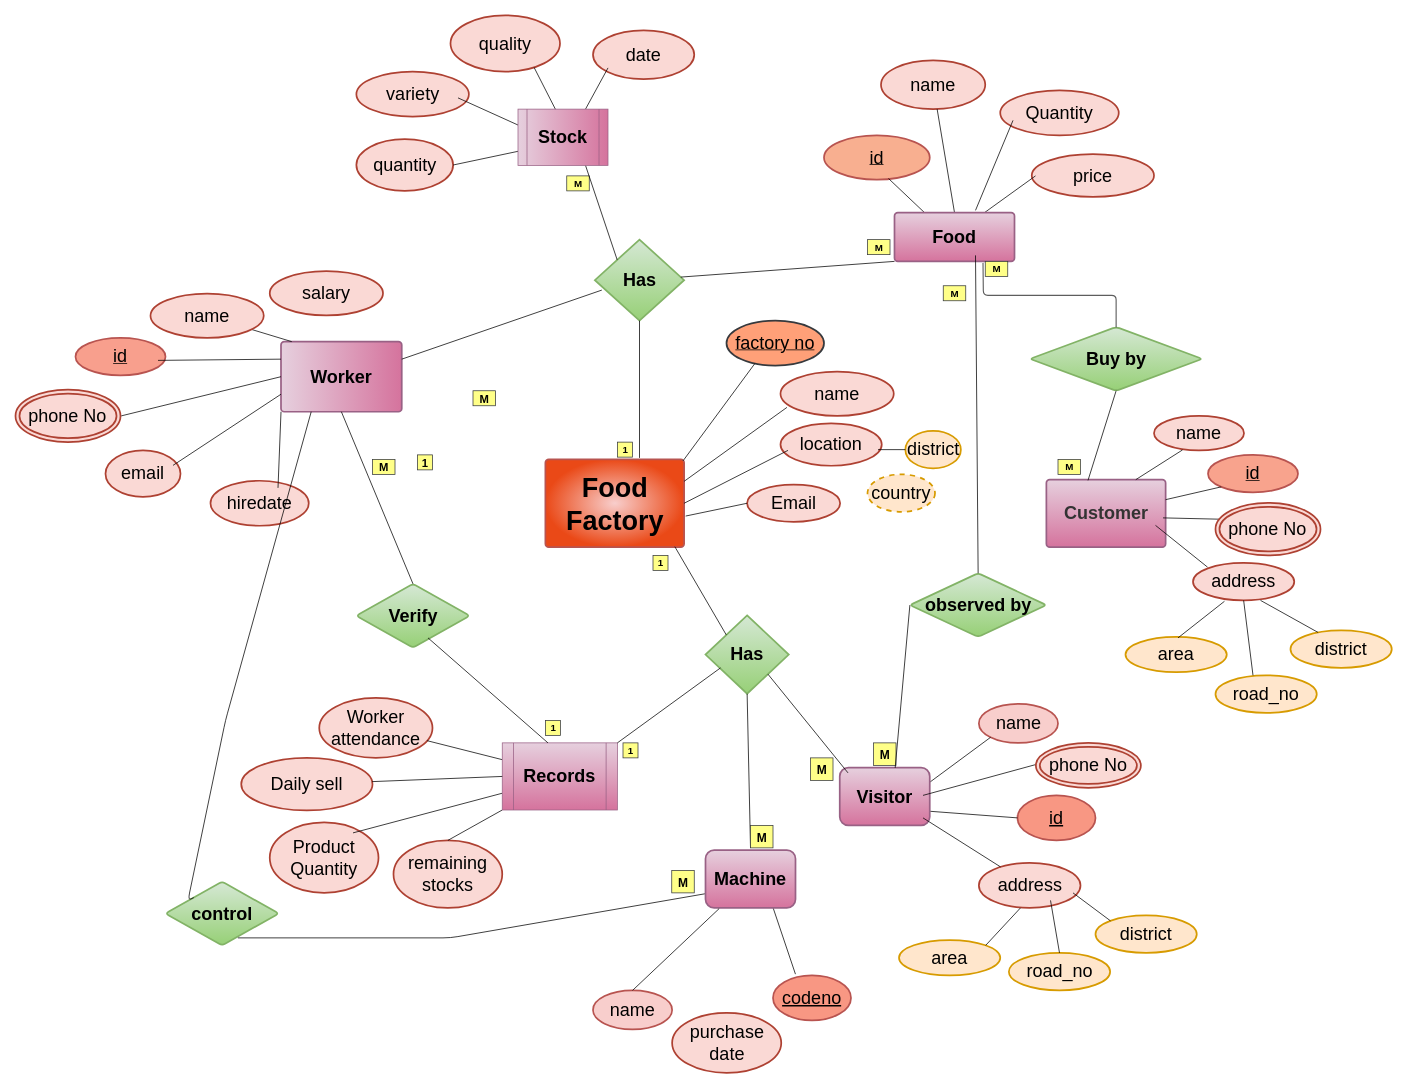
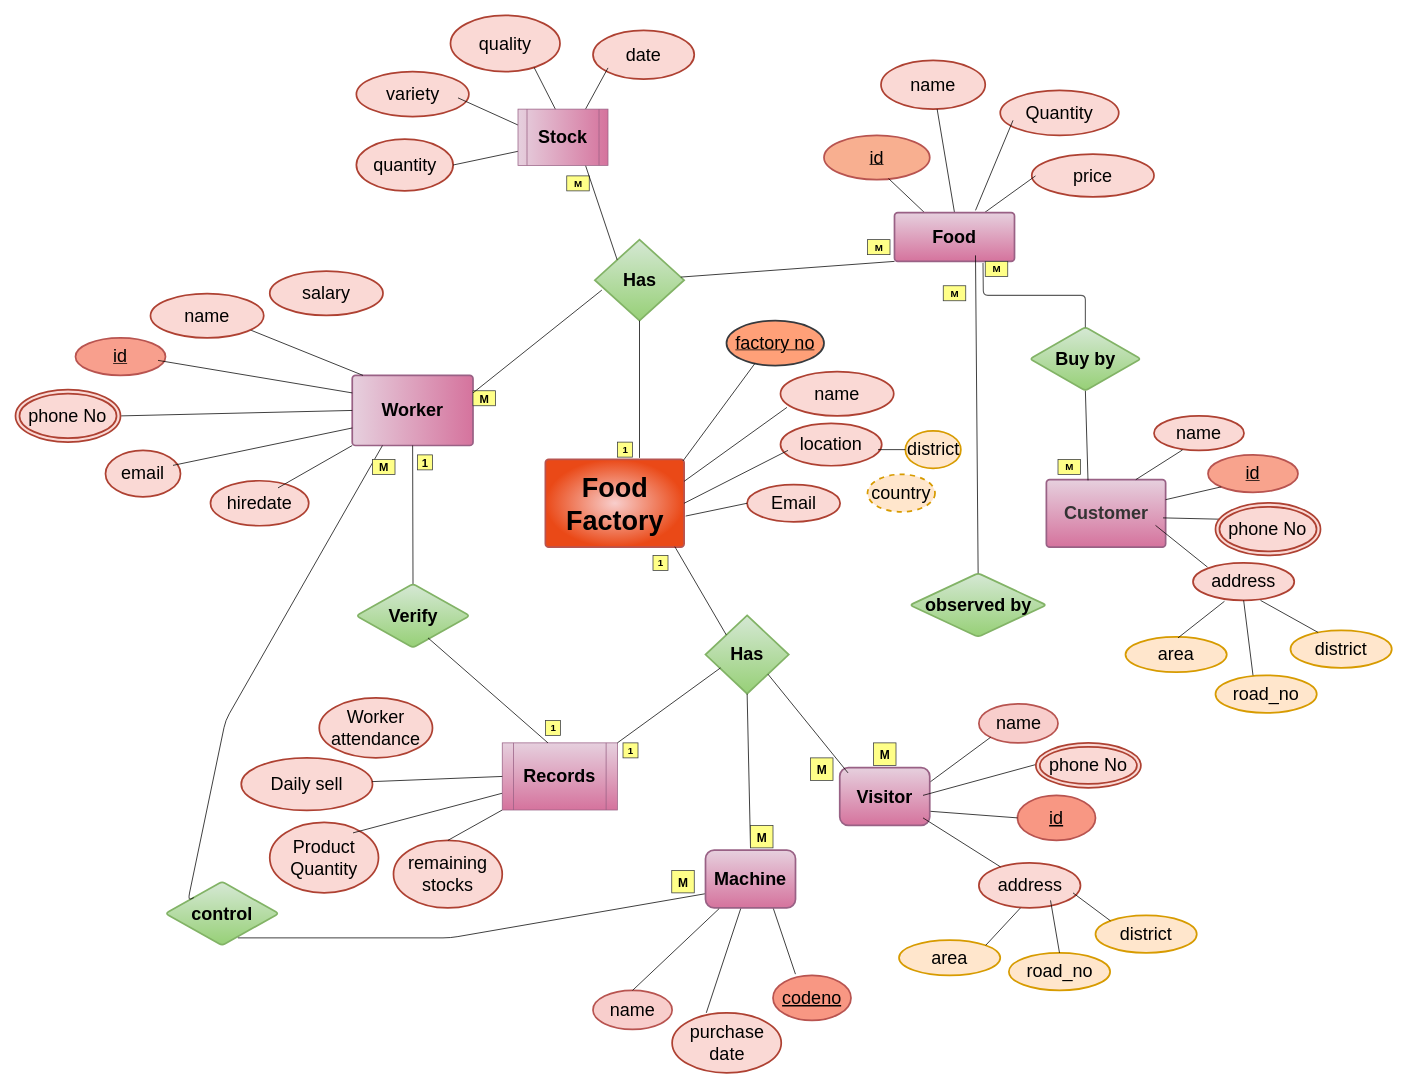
(1116, 359) -> (1085, 359)
(341, 377) -> (413, 410)
(902, 686) -> none
(465, 750) -> none
none -> (724, 960)
